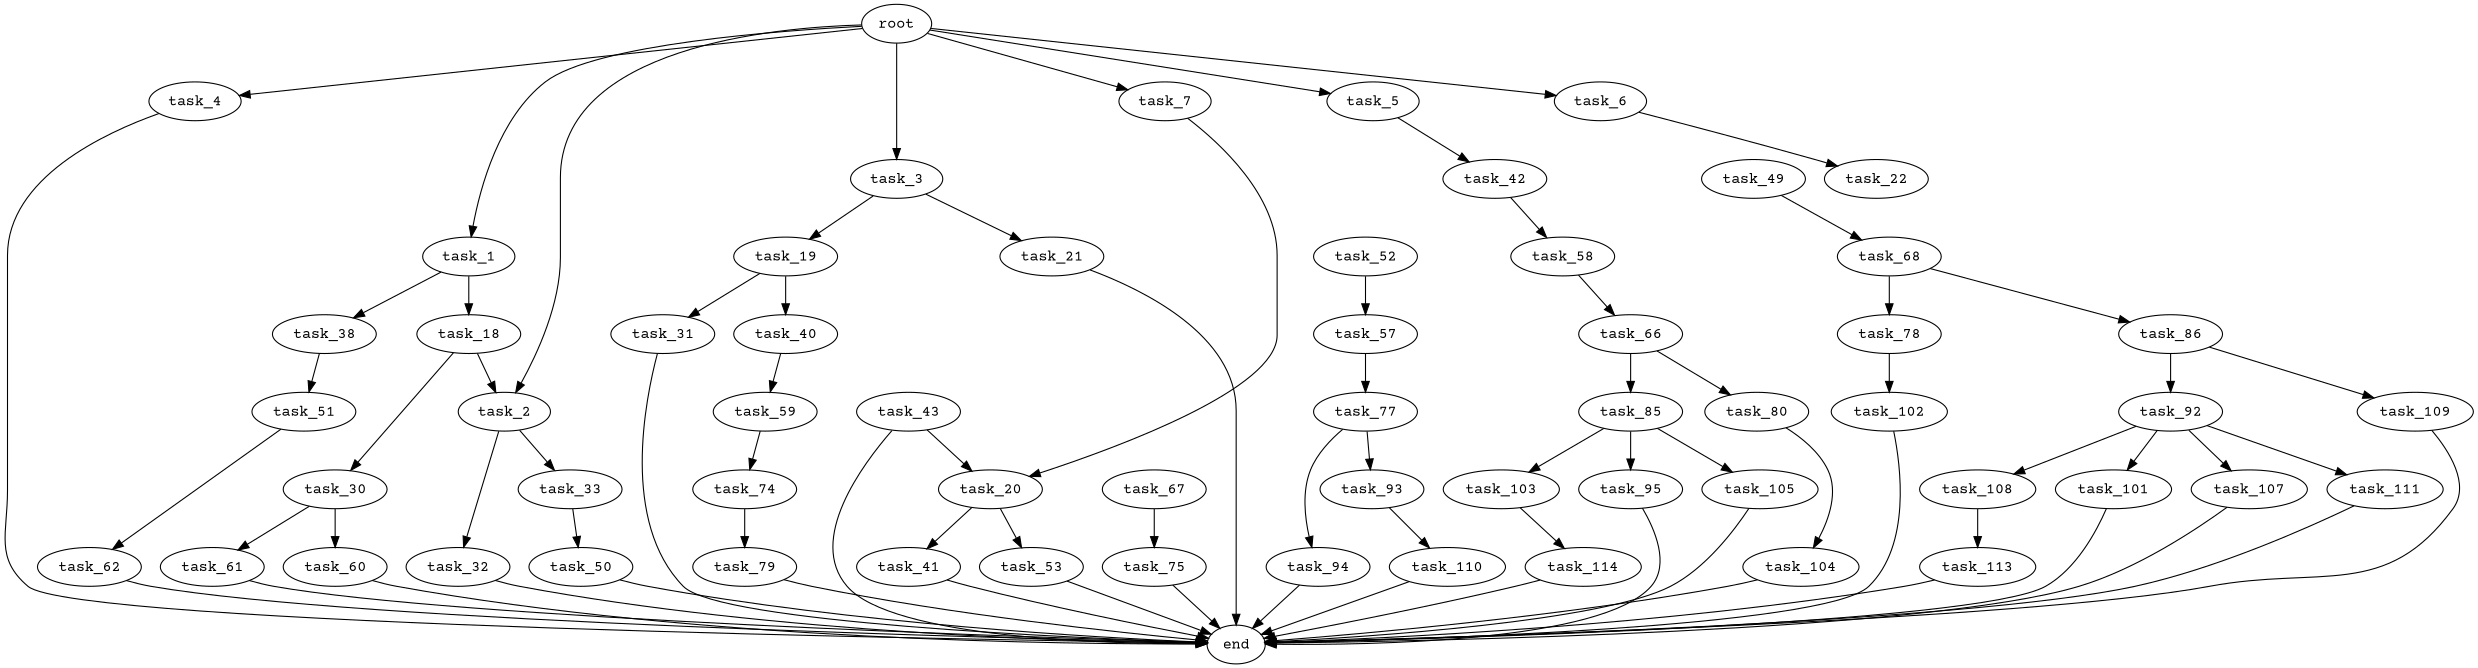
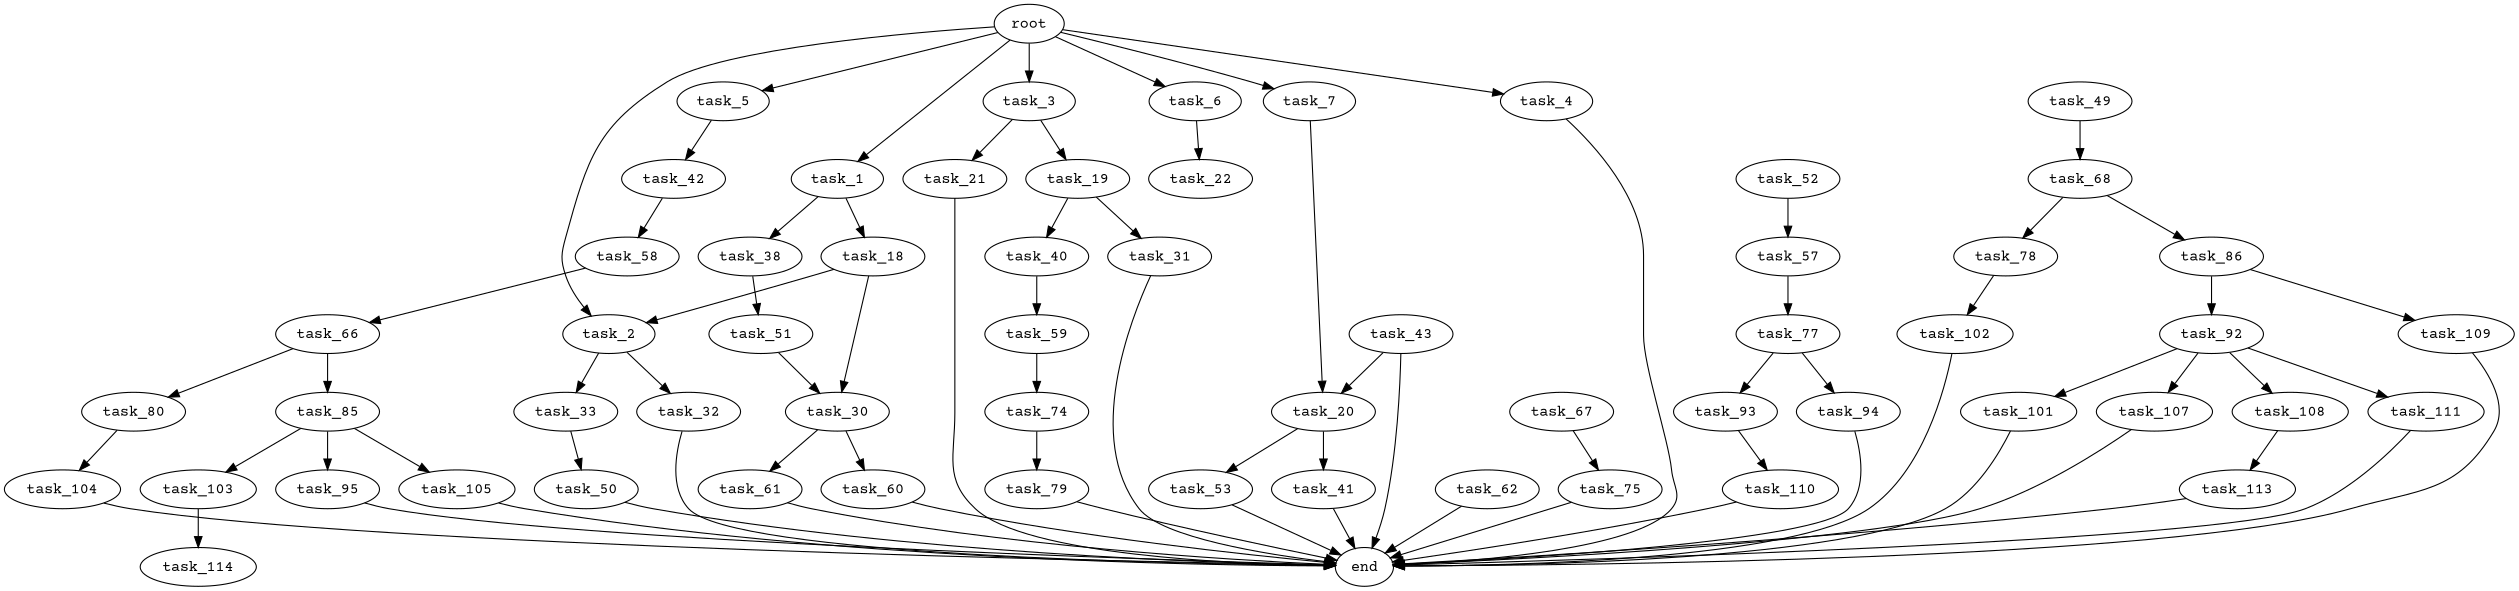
(201, 486) -> (795, 369)
(1408, 610) -> none
